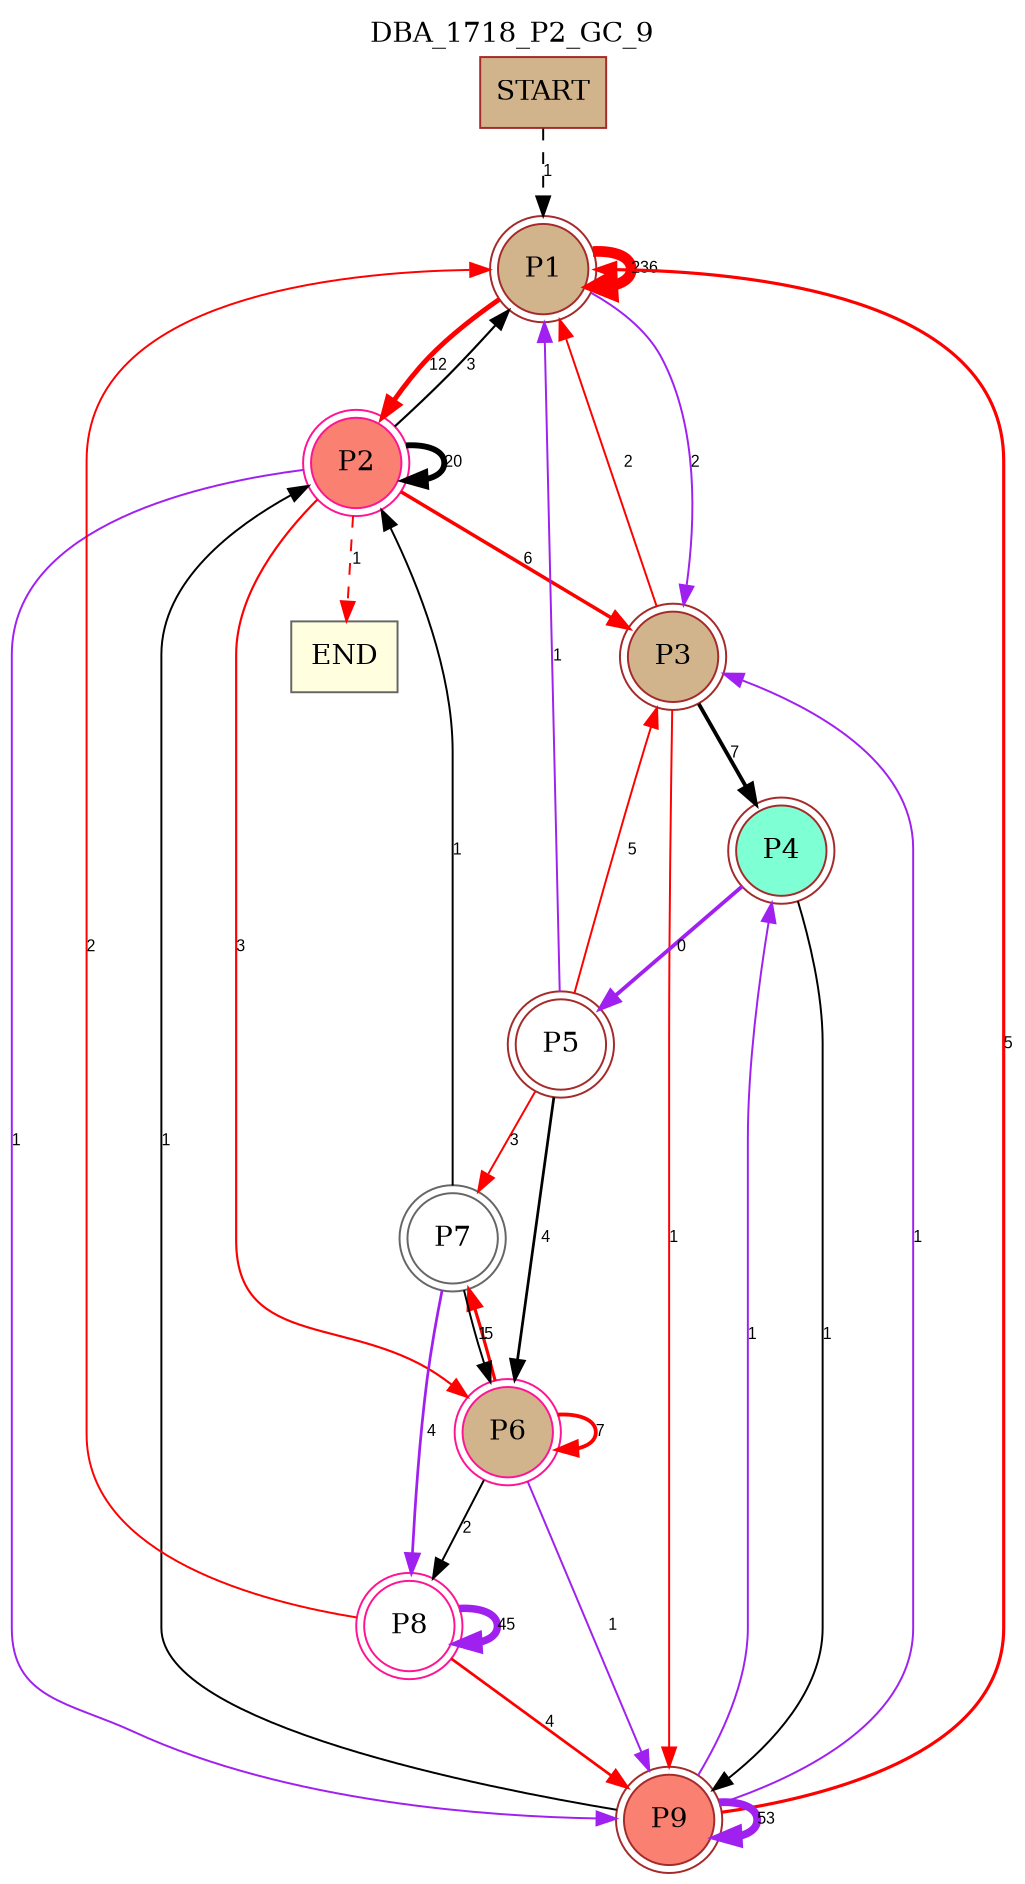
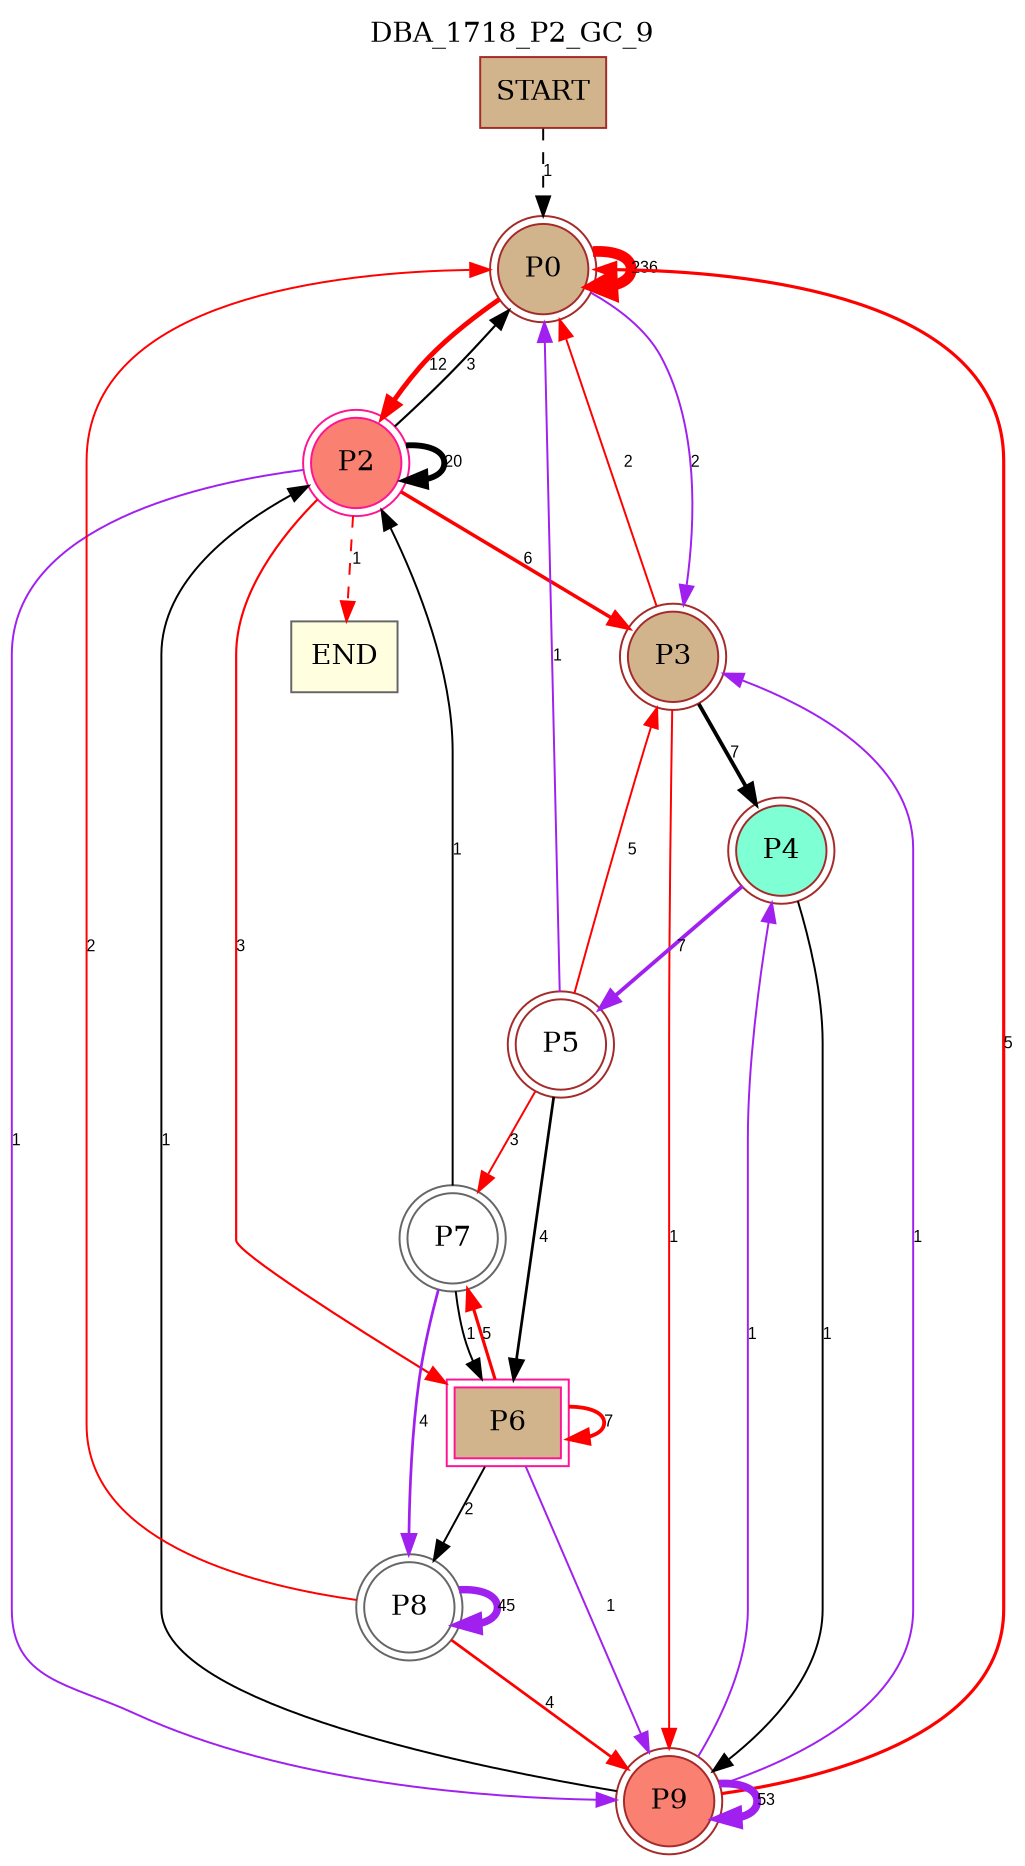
(543, 269) -> (543, 269)
(682, 948) -> (682, 948)
(508, 1432) -> (508, 1423)
(409, 1626) -> (409, 1607)
